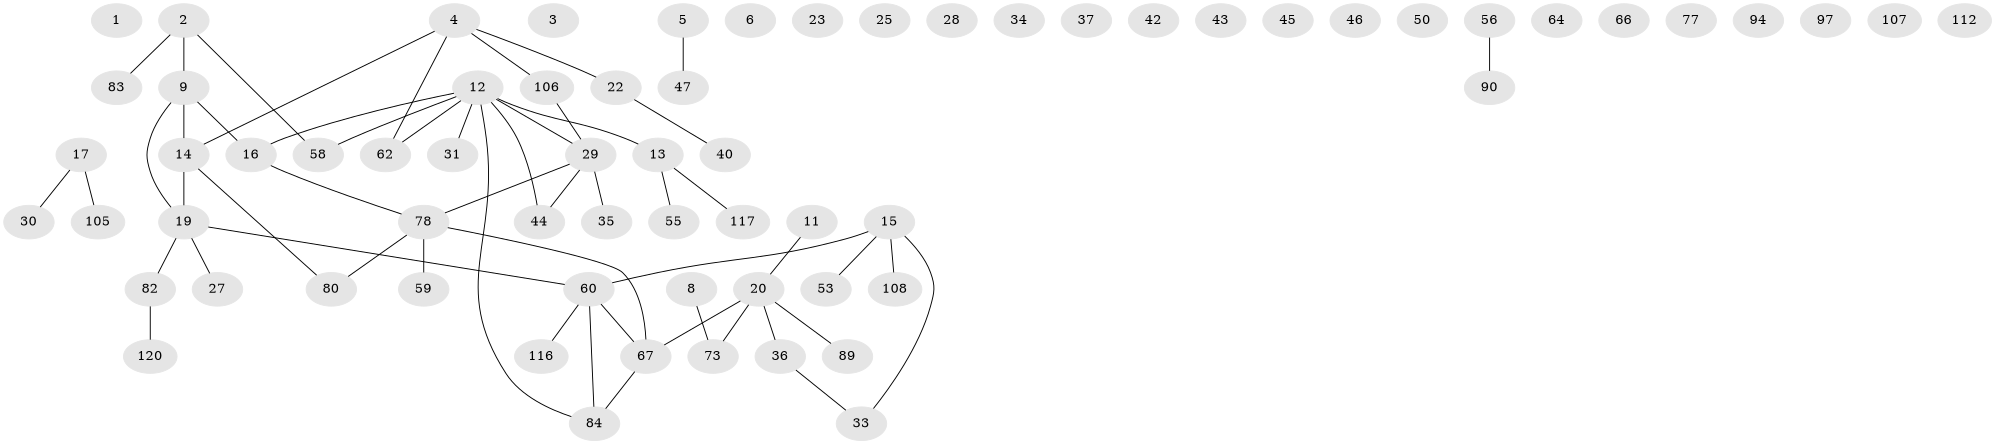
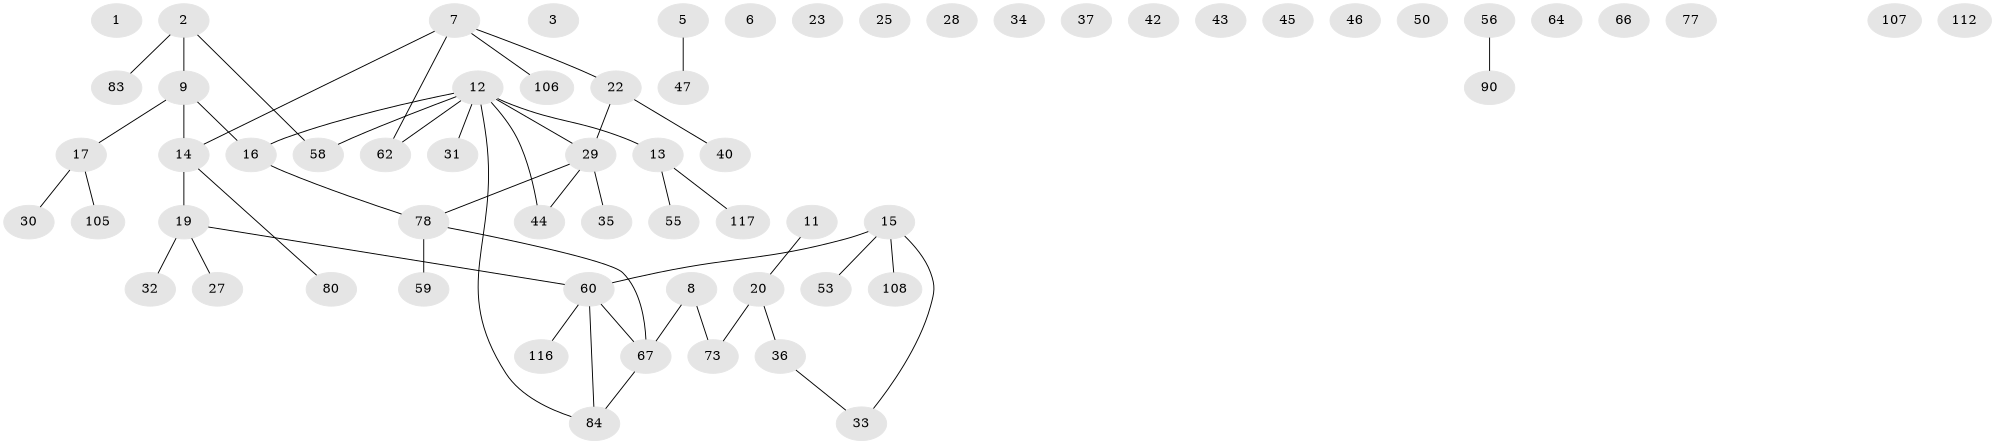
(455, 21) -> (455, 21)
(1758, 21) -> none
(1826, 21) -> none
(564, 114) -> (603, 121)
(147, 155) -> (132, 121)
(372, 260) -> none
(150, 289) -> (150, 289)
(708, 320) -> (669, 323)
(150, 357) -> none
(847, 357) -> none
